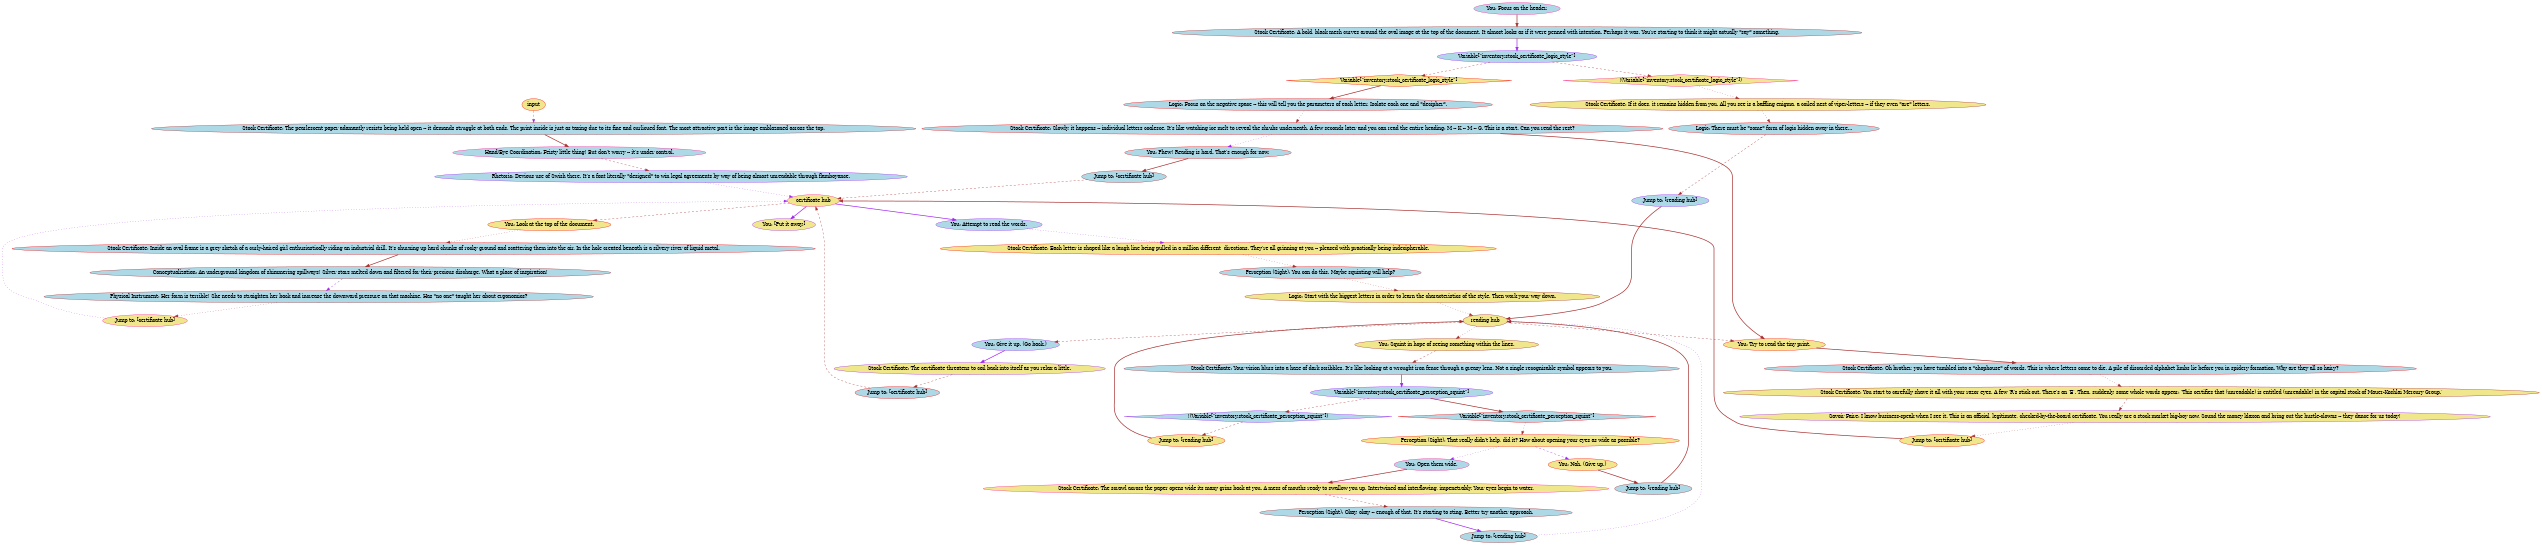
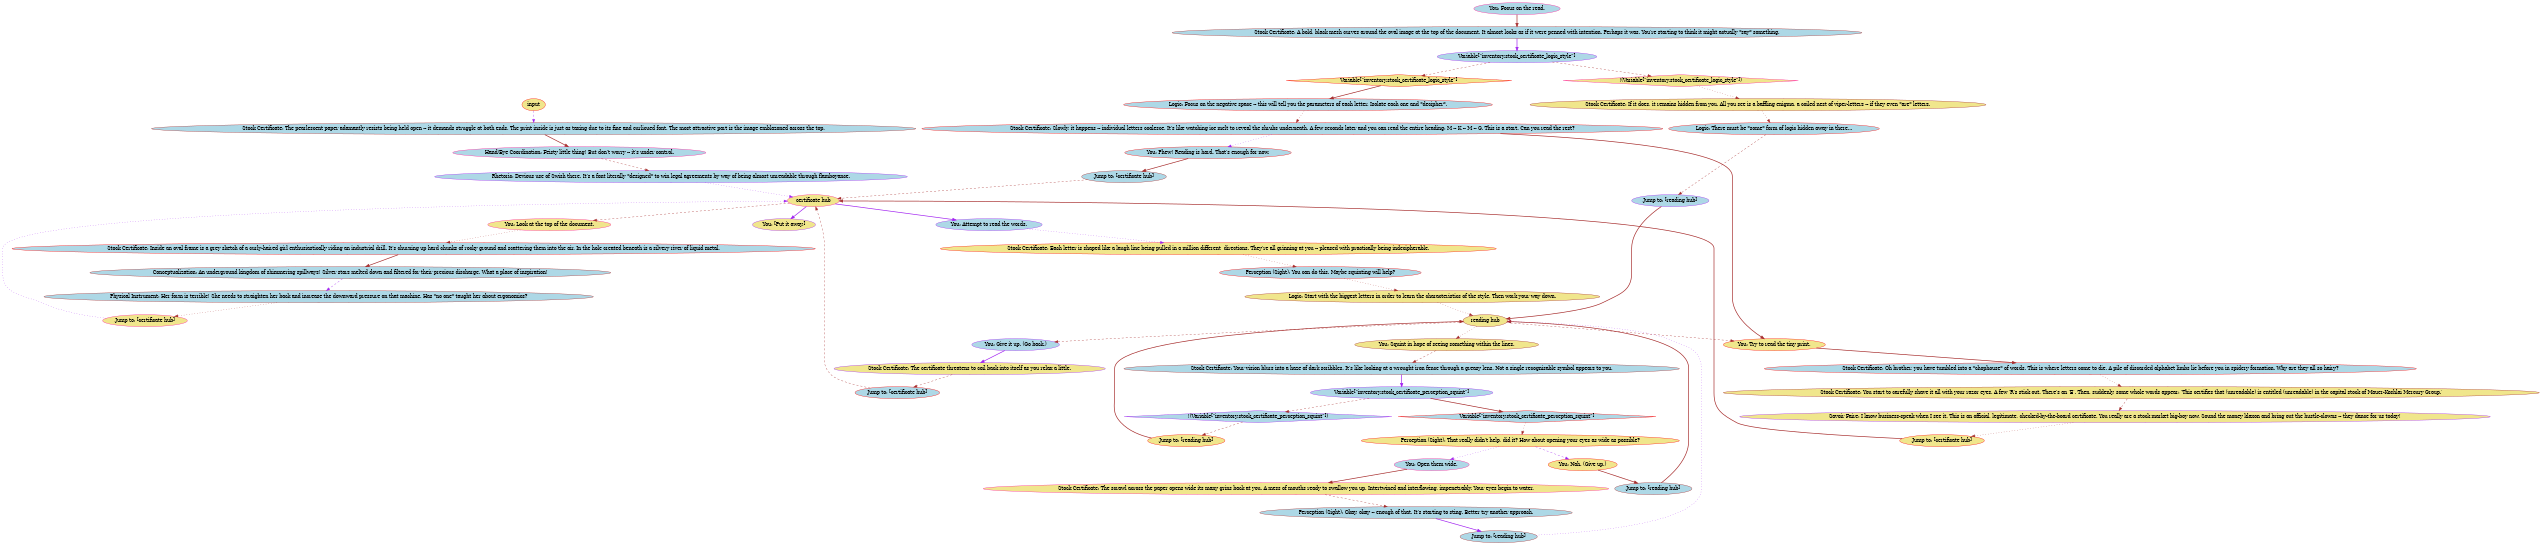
(1517, 9) -> (1517, 9)
(549, 225) -> (549, 225)
